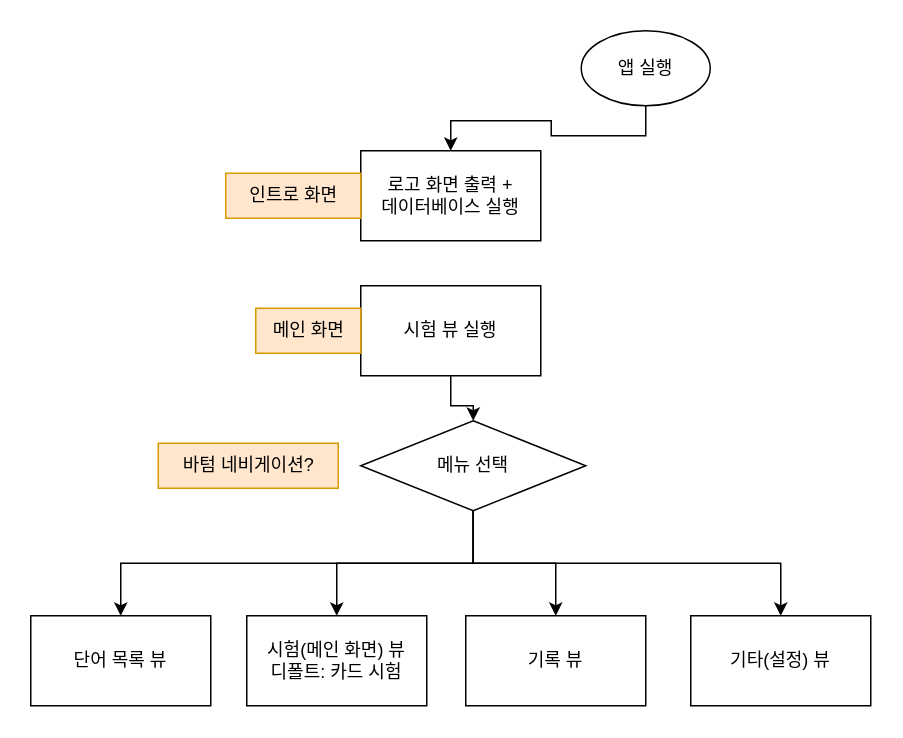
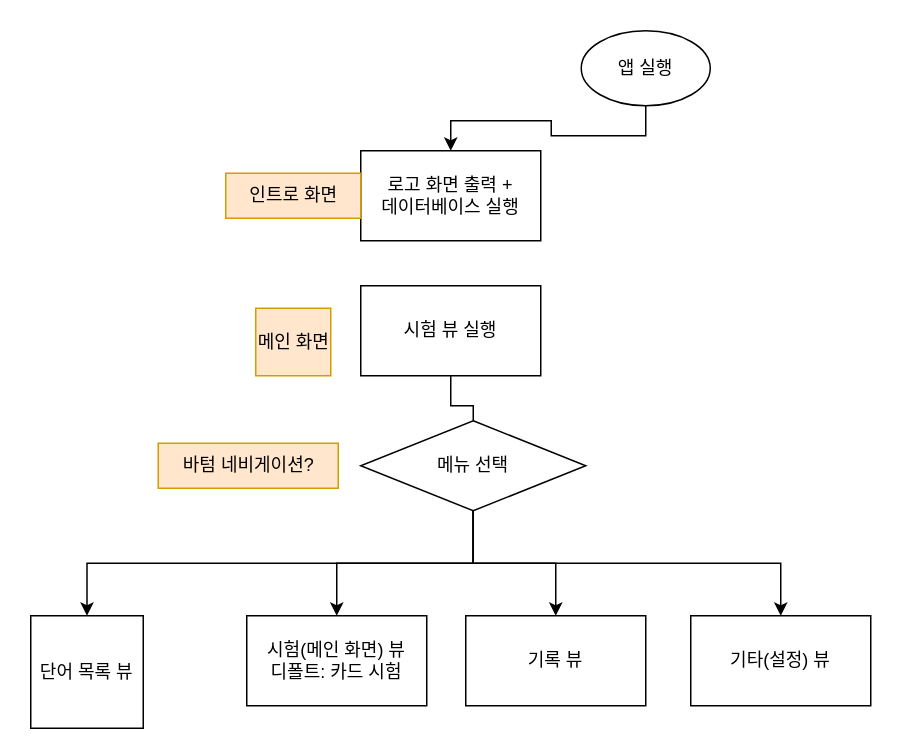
(308, 331) -> (293, 342)
(470, 406) -> (473, 408)
(121, 661) -> (87, 672)
